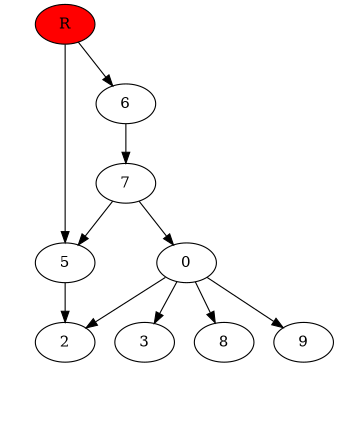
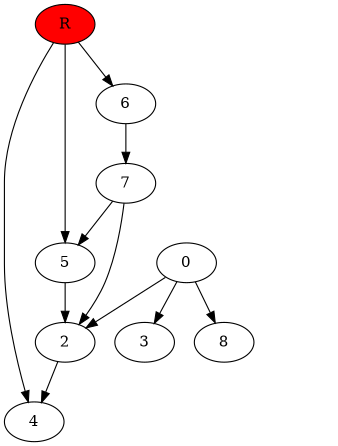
(153, 219) -> (112, 262)
(304, 342) -> none
none -> (34, 422)
